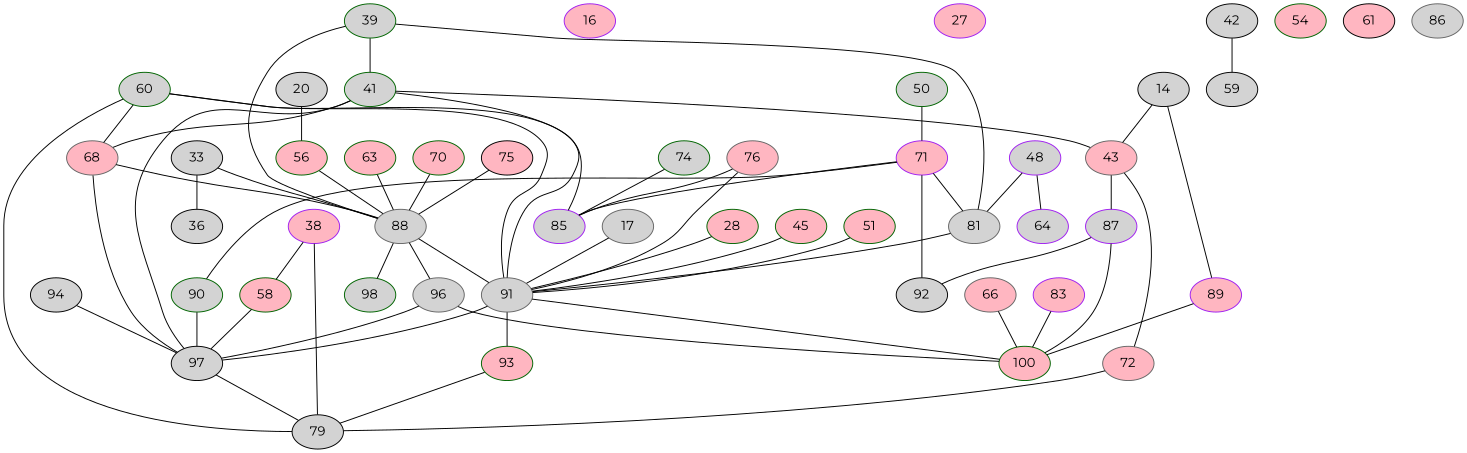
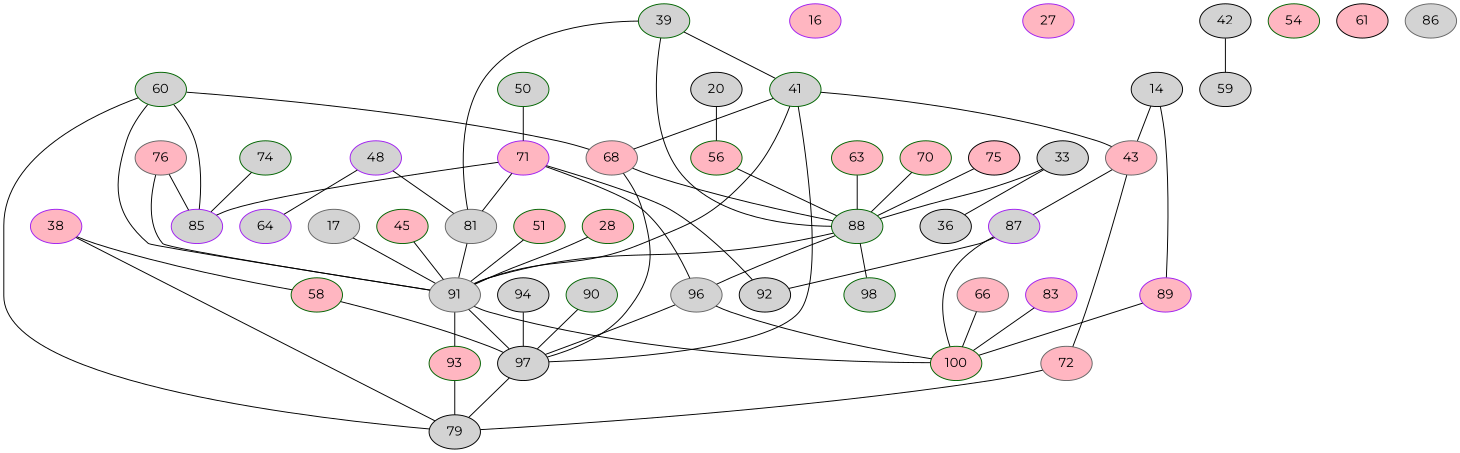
(554, 178) -> (633, 203)
(401, 226) -> (857, 226)
